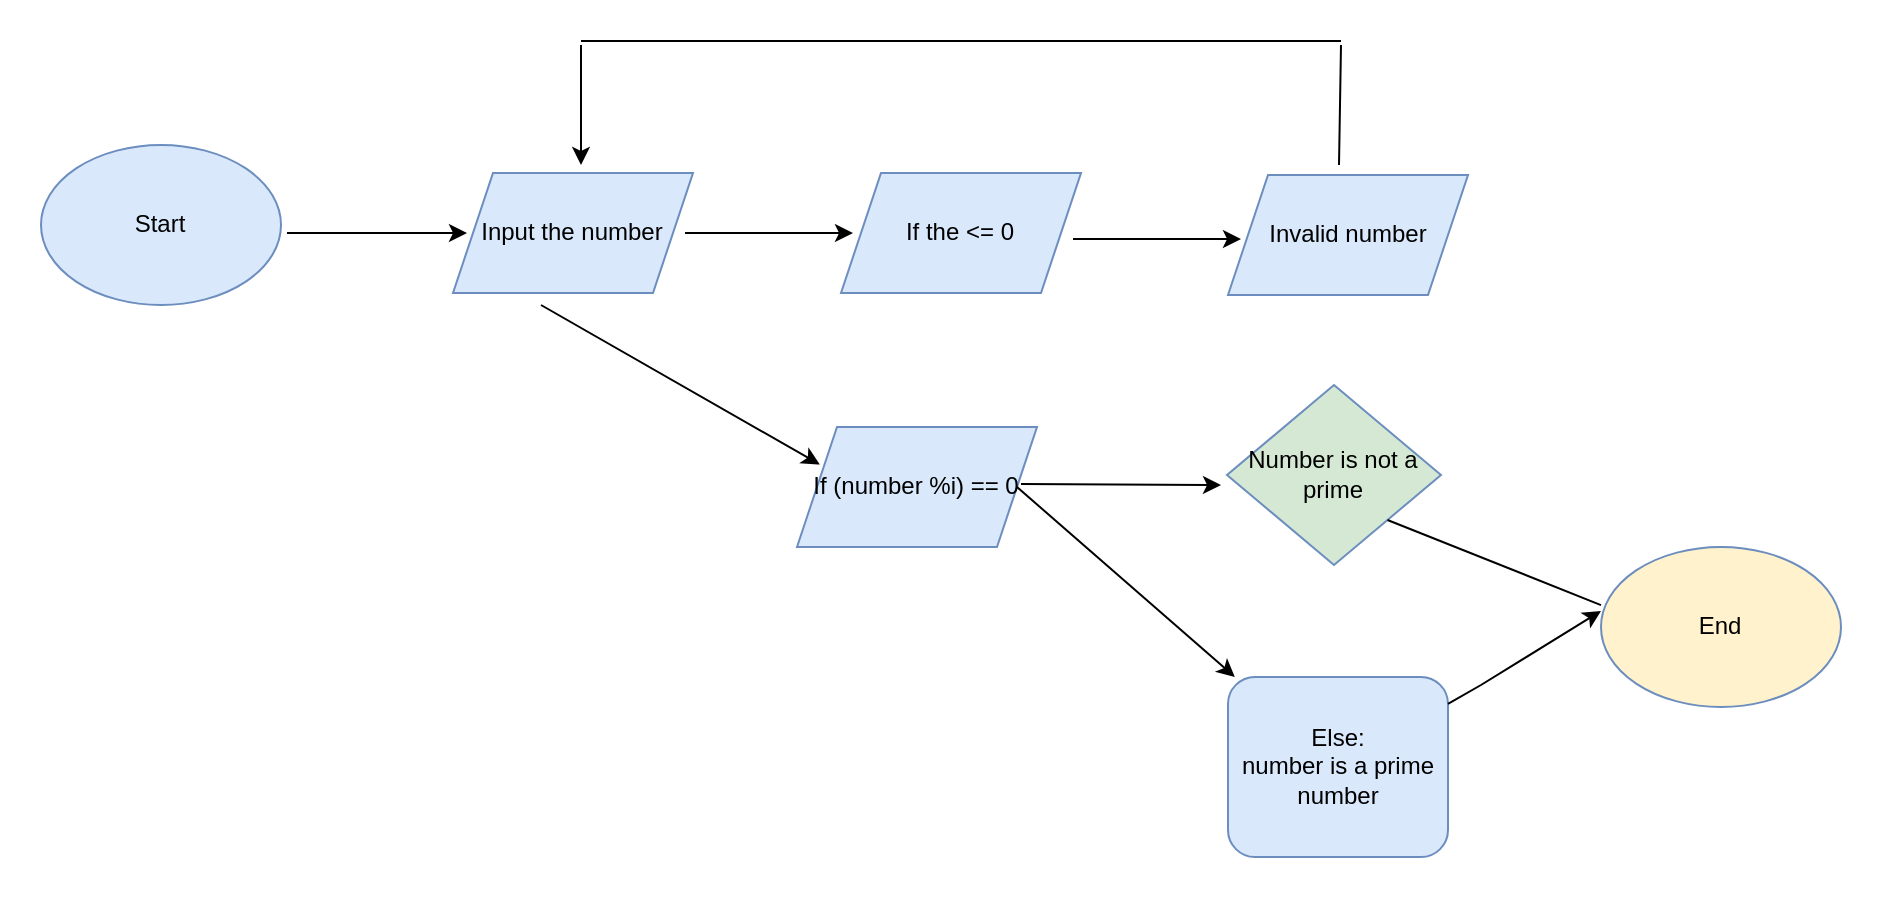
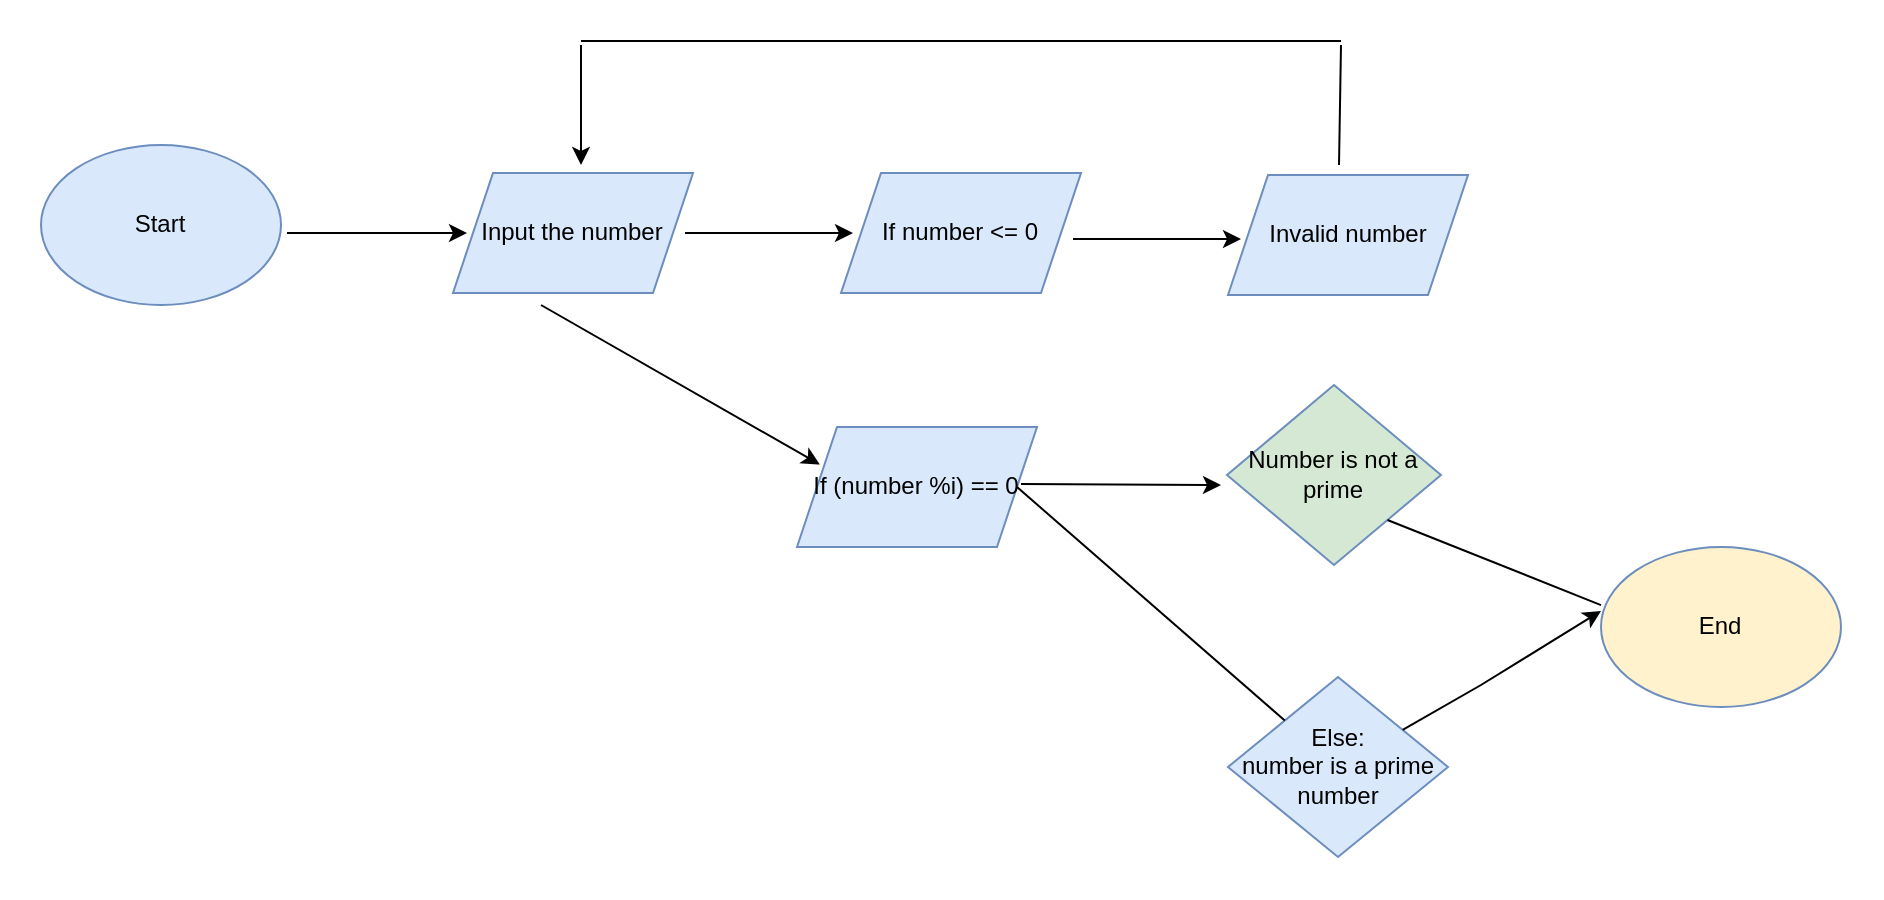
(961, 233) -> (961, 233)
(1224, 667) -> (1254, 694)
(1338, 767) -> (1338, 767)
